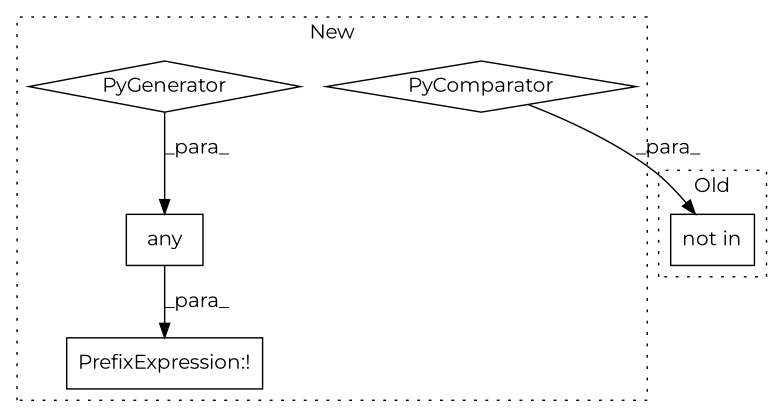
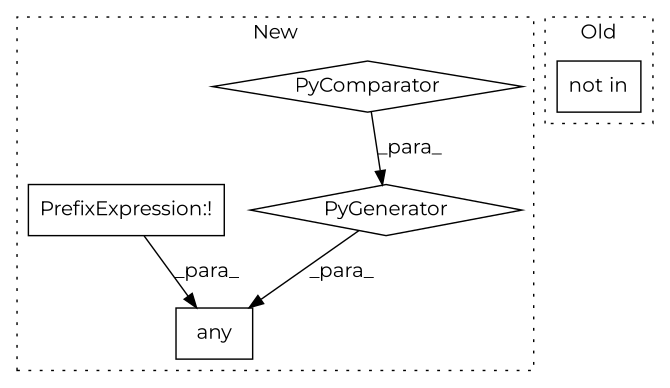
(613, 145) -> (376, 141)
(165, 295) -> (166, 266)
